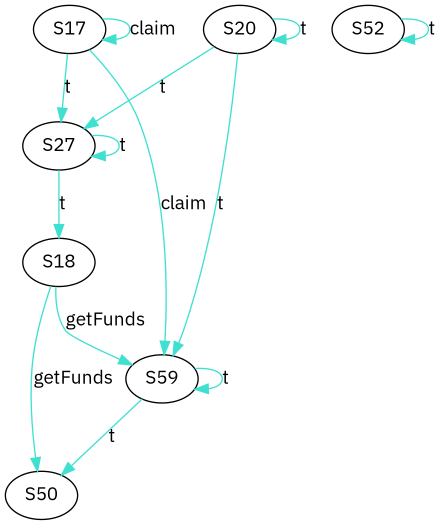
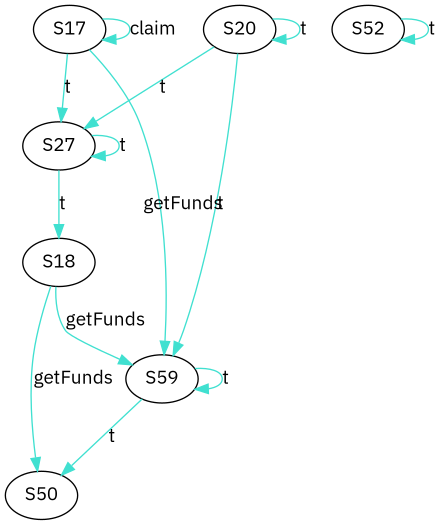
(183, 204) -> (183, 204)
